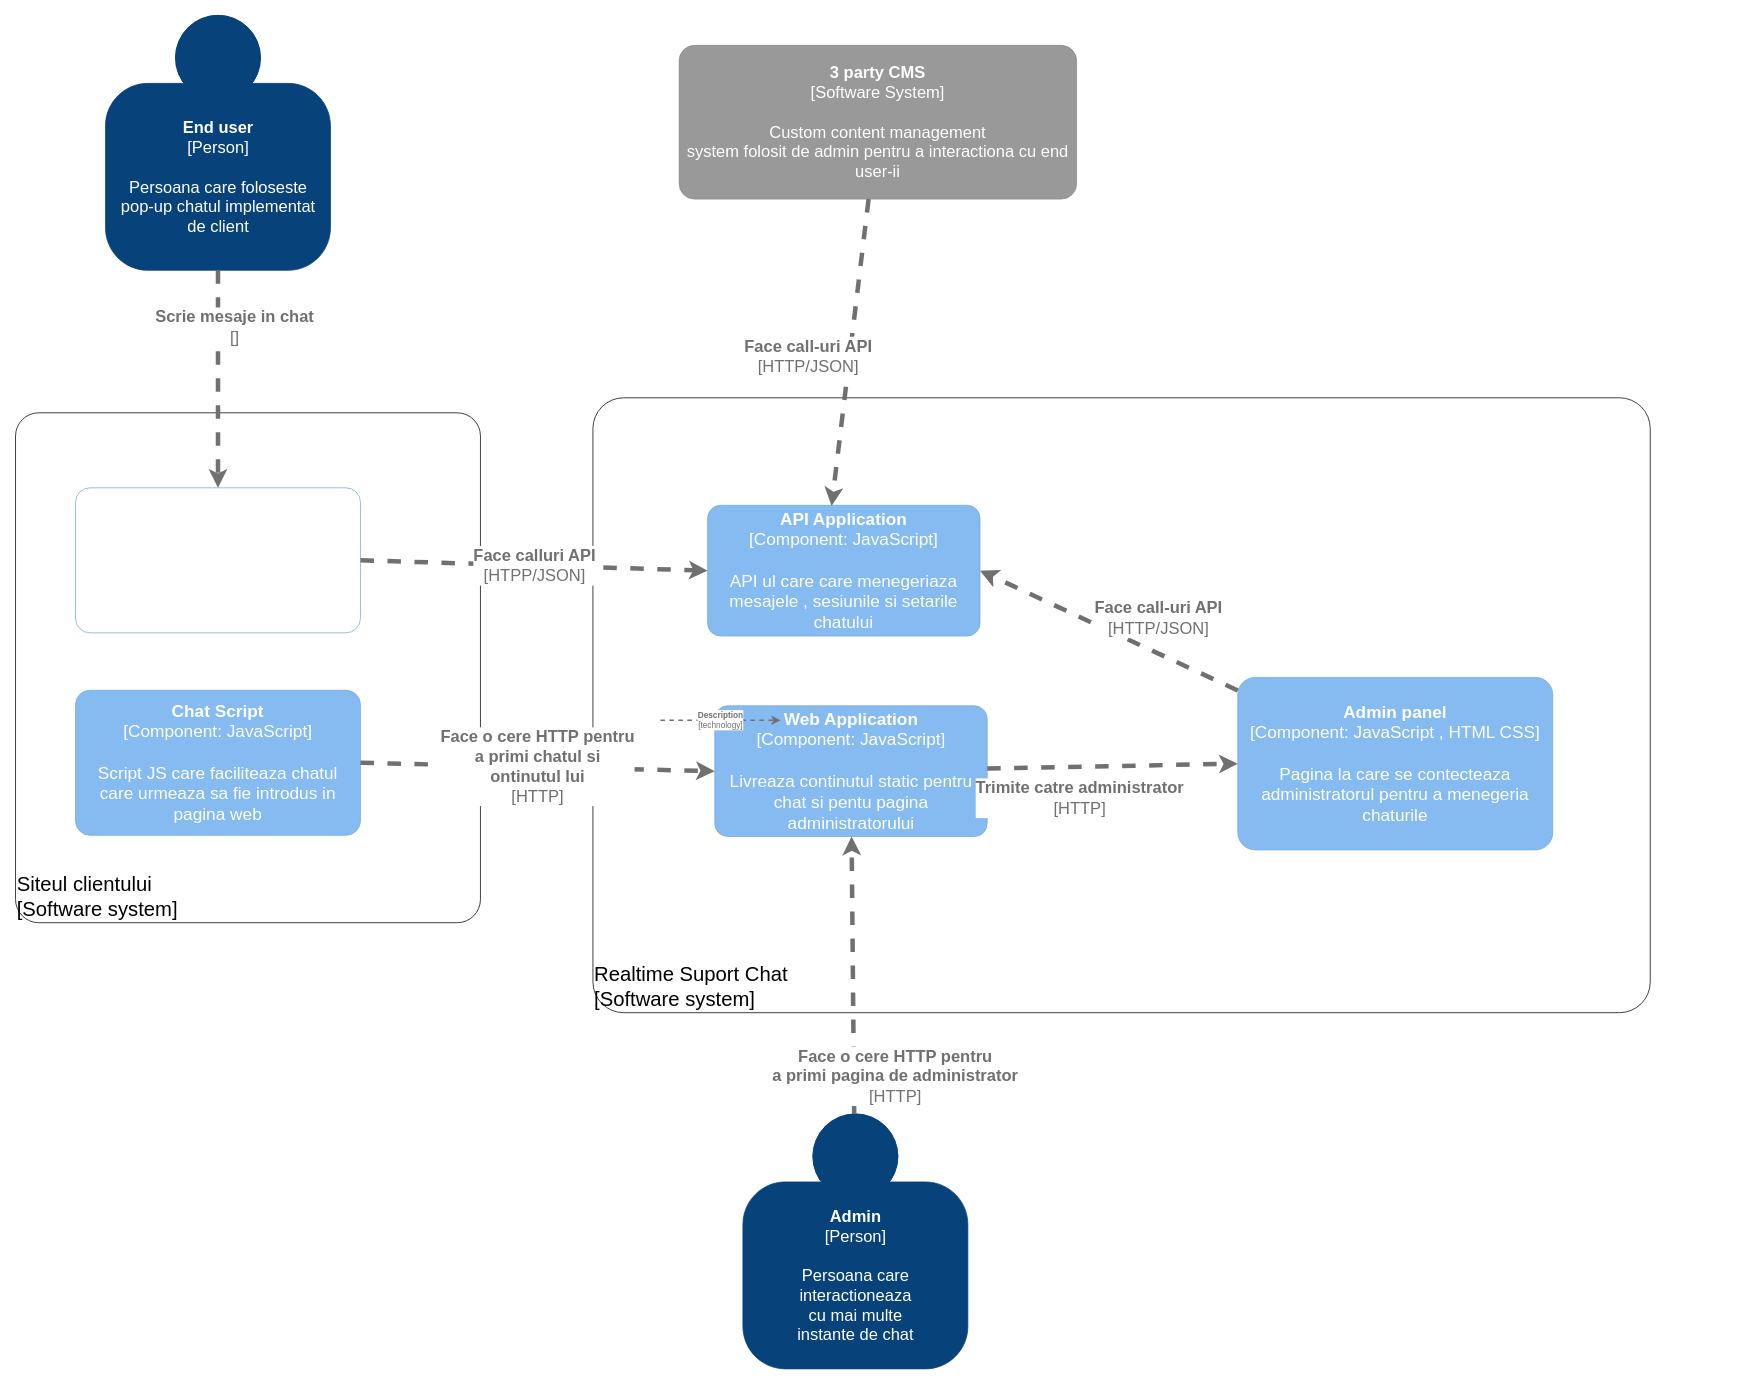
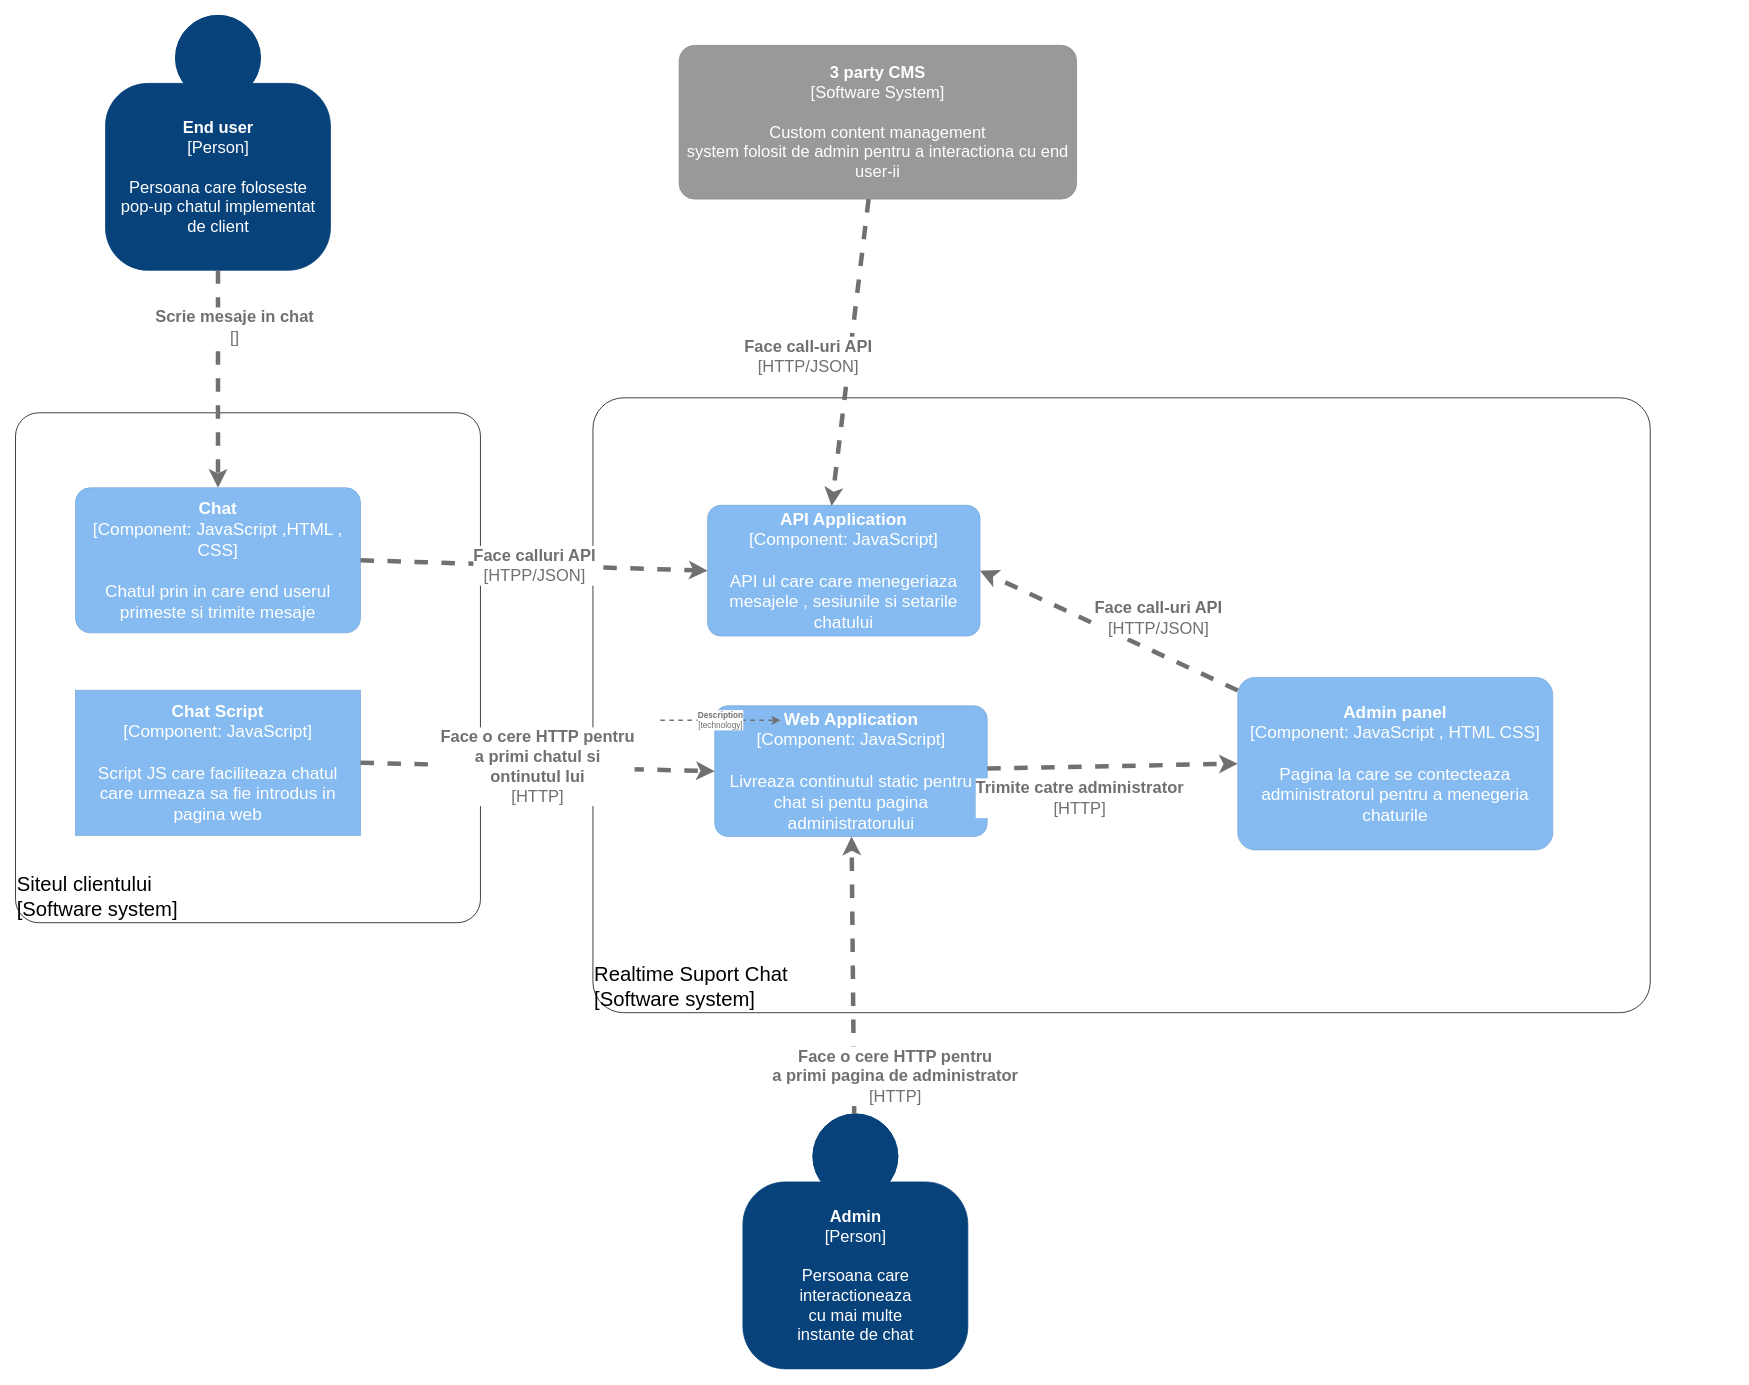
(218, 560) -> (218, 560)
(218, 763) -> (218, 763)
